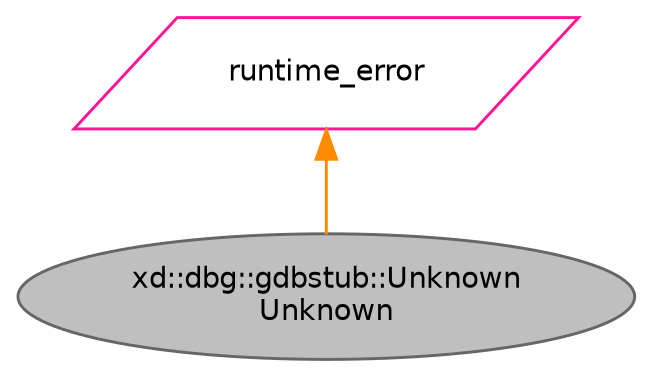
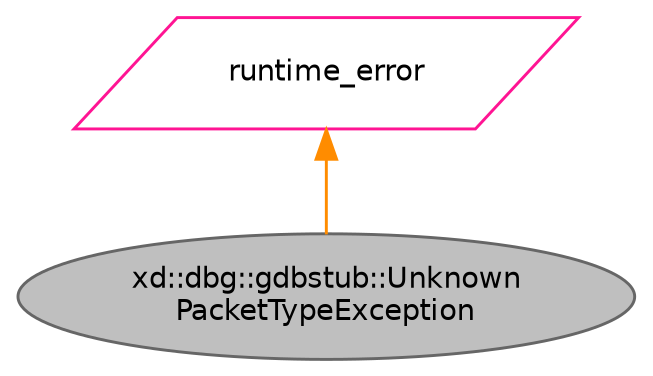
(326, 297) -> (326, 297)
